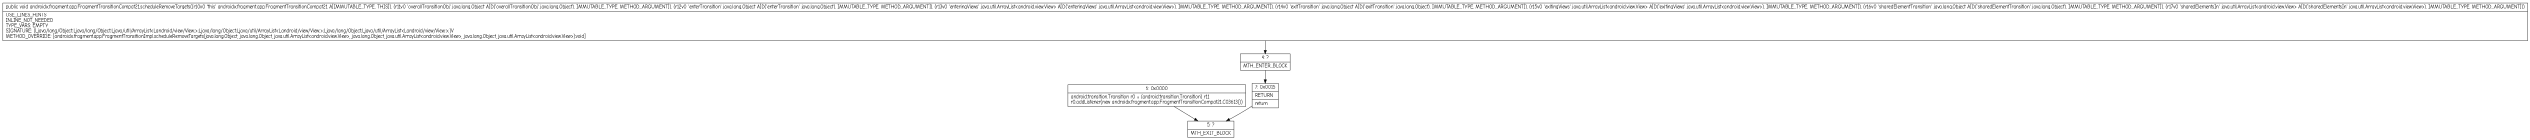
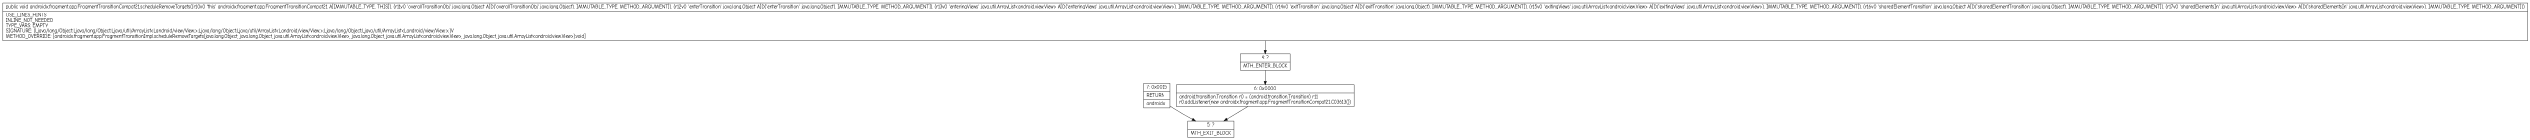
(1265, 75) -> (1265, 76)
(1262, 104) -> (1156, 104)
